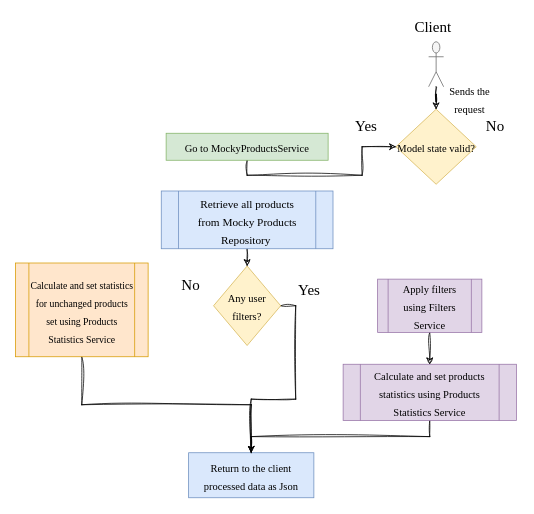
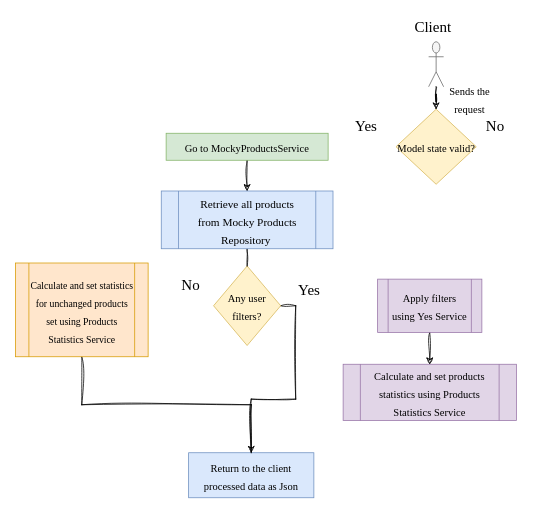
(332, 175) -> (247, 179)
(247, 259) -> (247, 261)
(430, 306) -> (430, 306)
(374, 437) -> none
